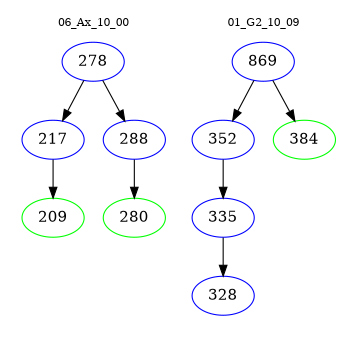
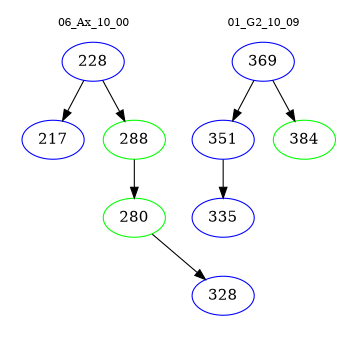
(93, 62) -> (93, 62)
(263, 62) -> (263, 62)
(134, 140) -> (134, 140)
(223, 140) -> (223, 140)
(53, 218) -> none
(223, 251) -> (175, 253)
